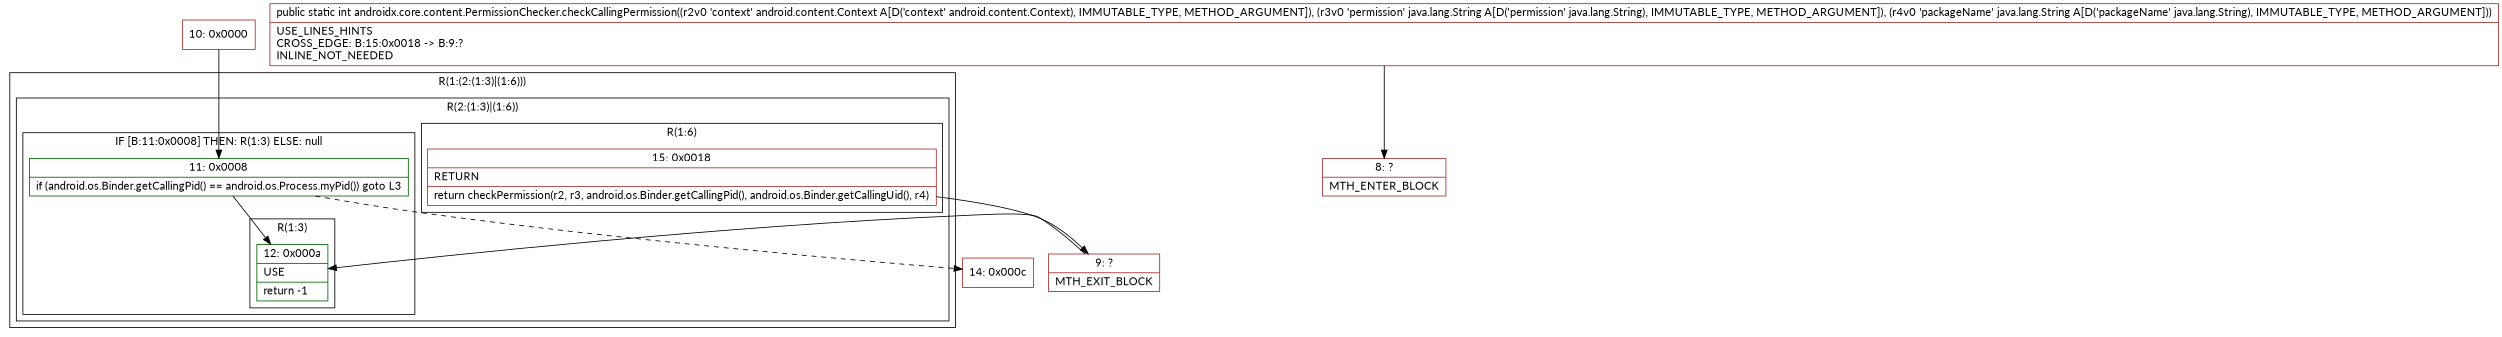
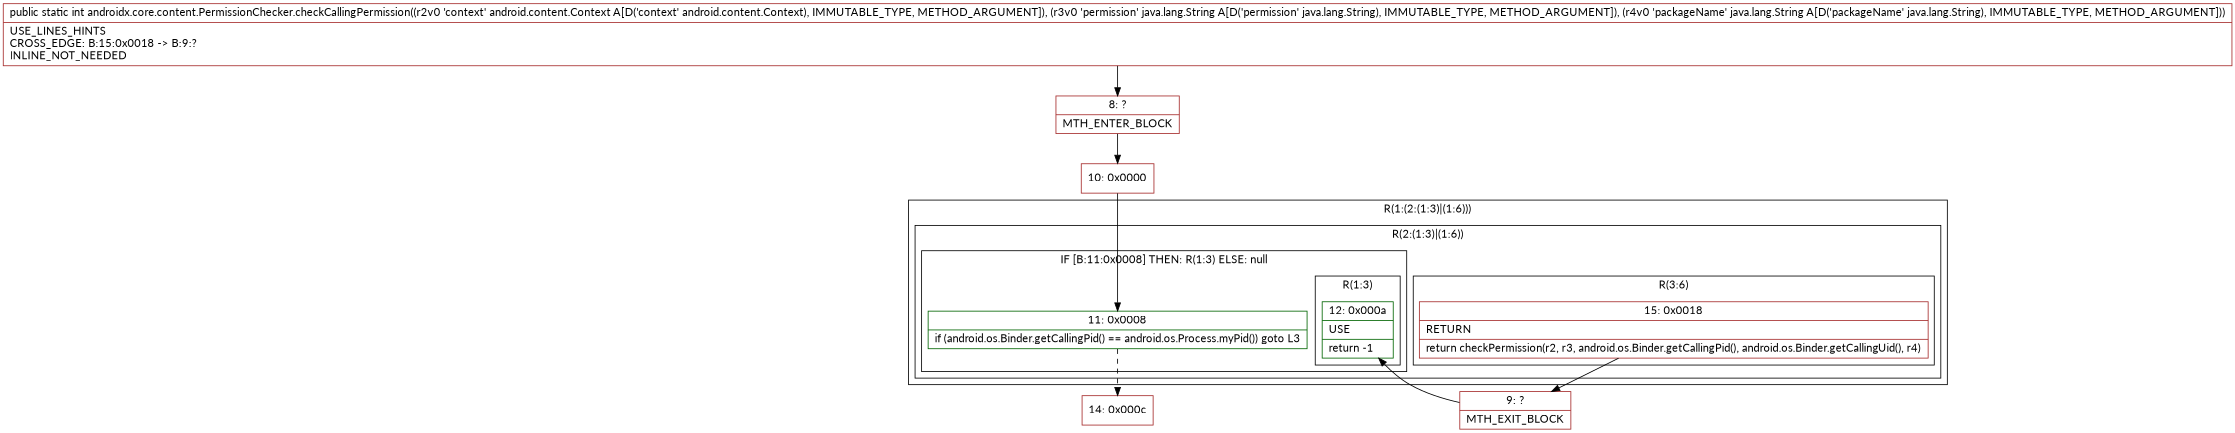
(682, 133) -> (1674, 285)
none -> (1118, 144)
(247, 214) -> none
